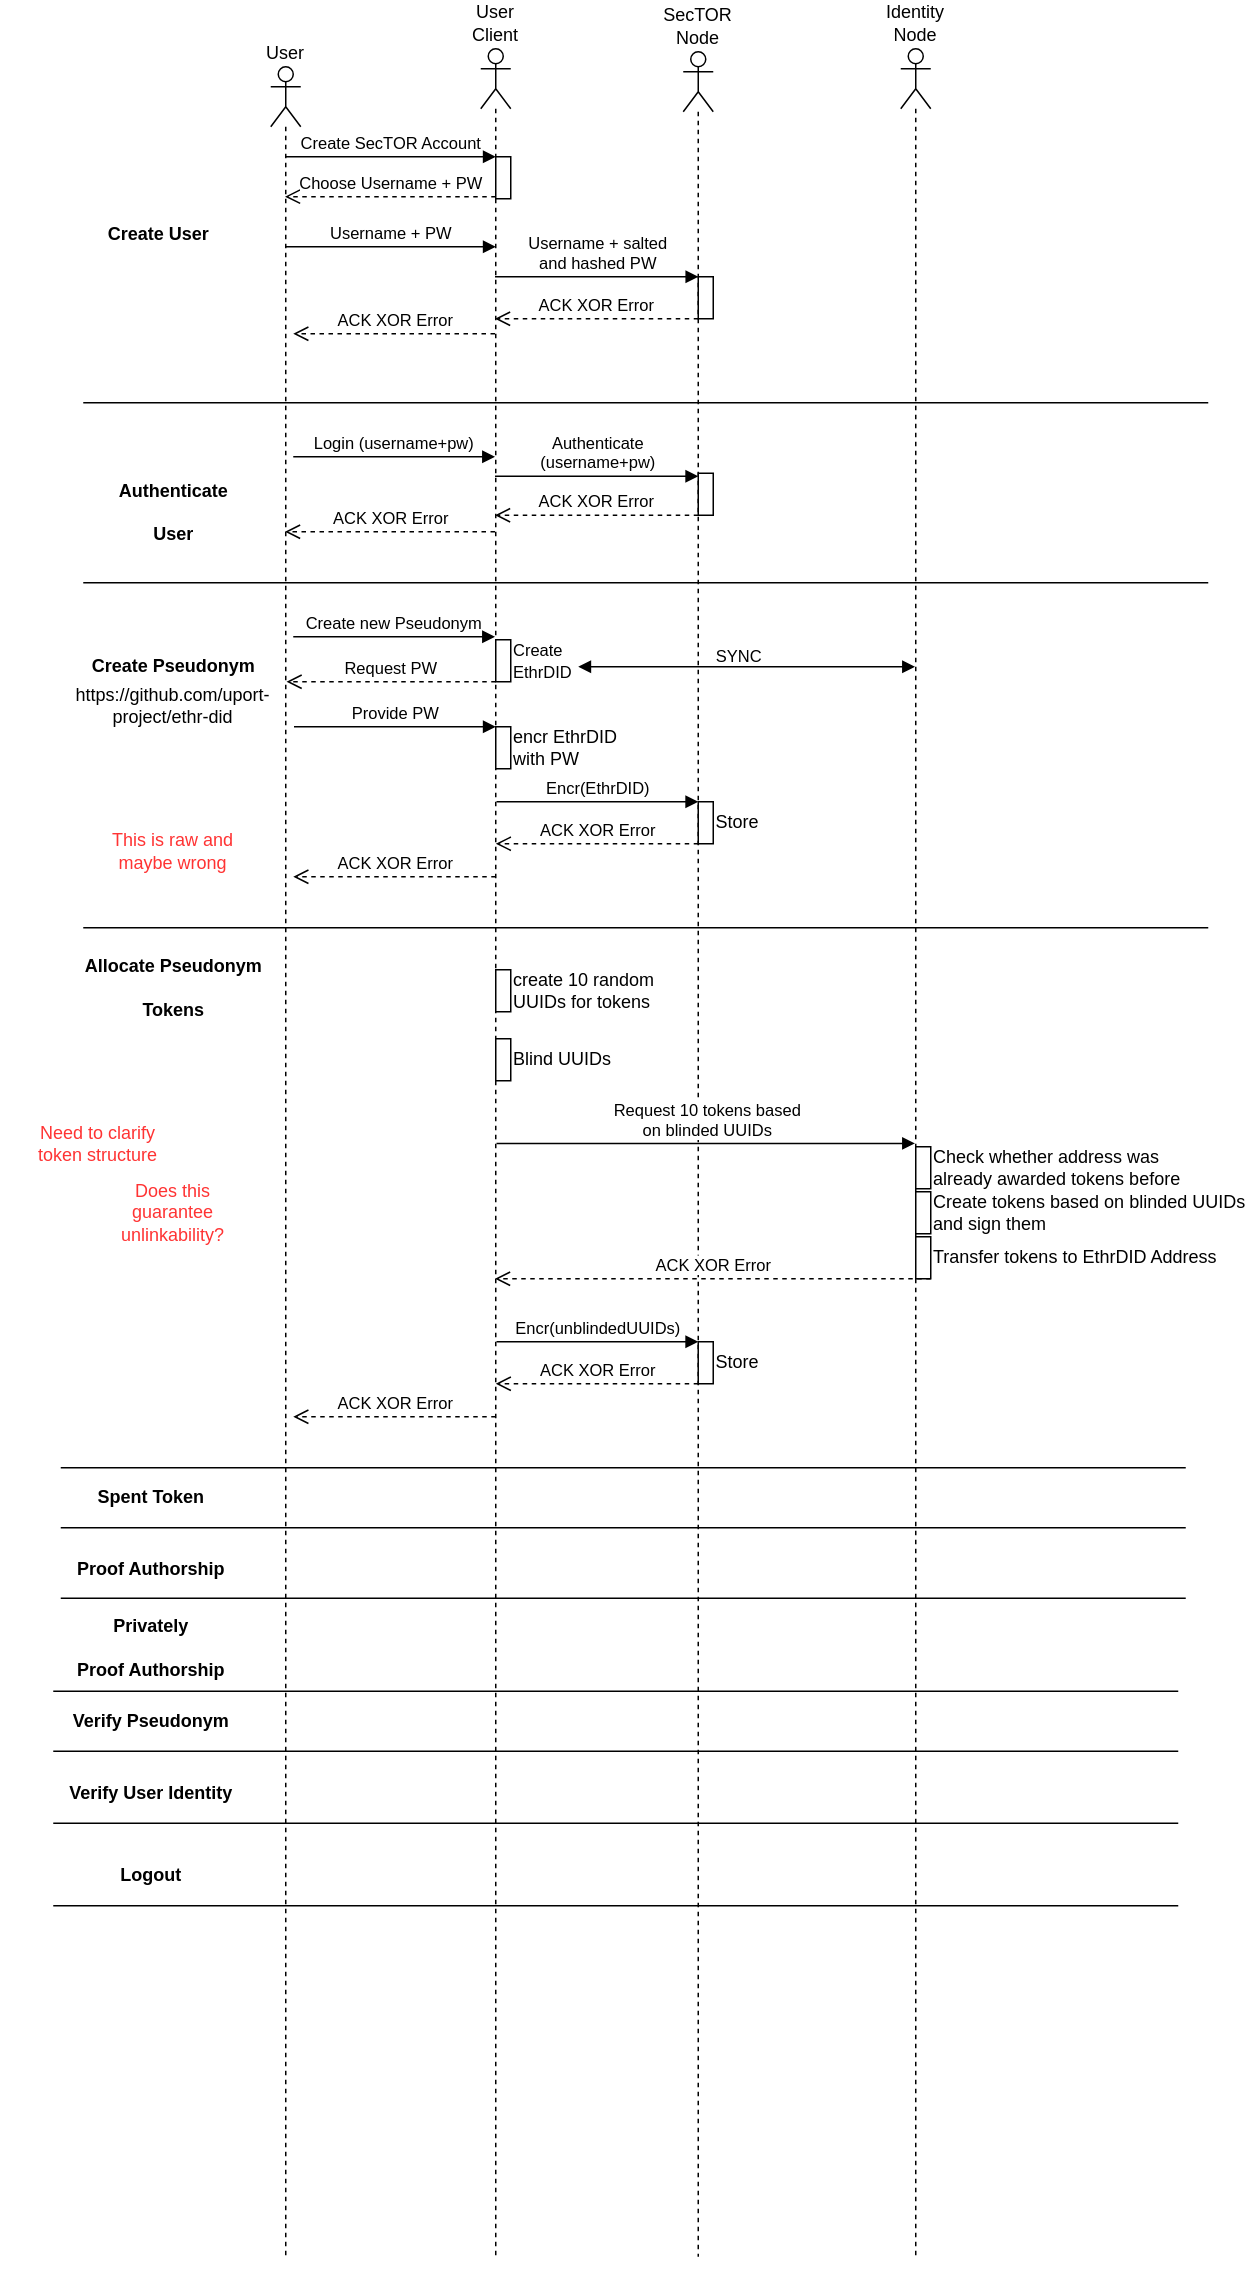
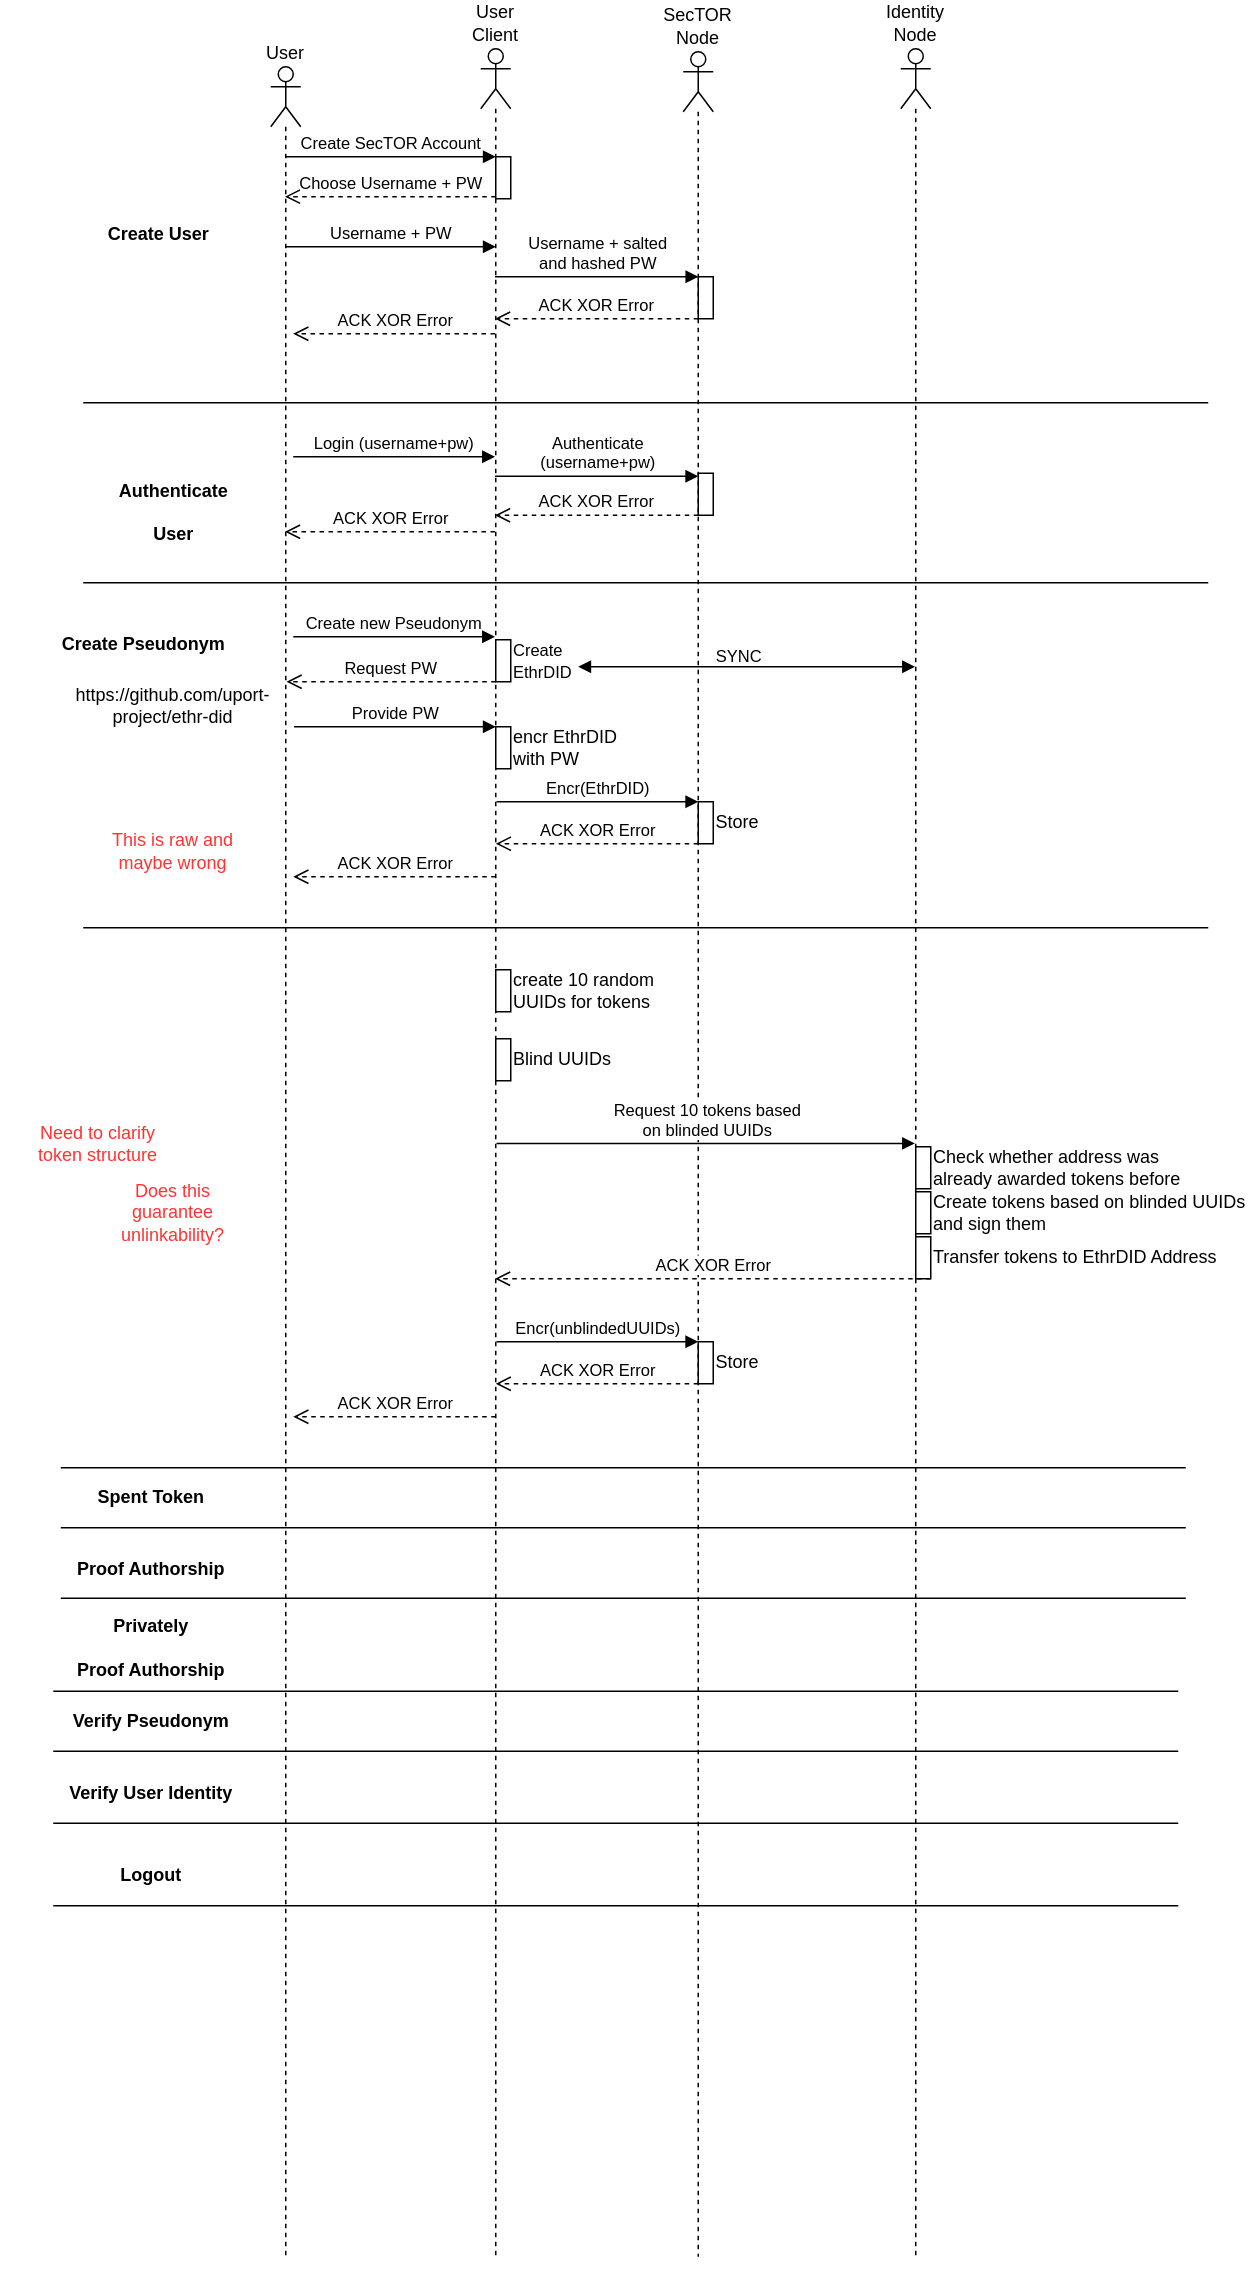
(173, 661) -> (143, 638)
(173, 982) -> none
